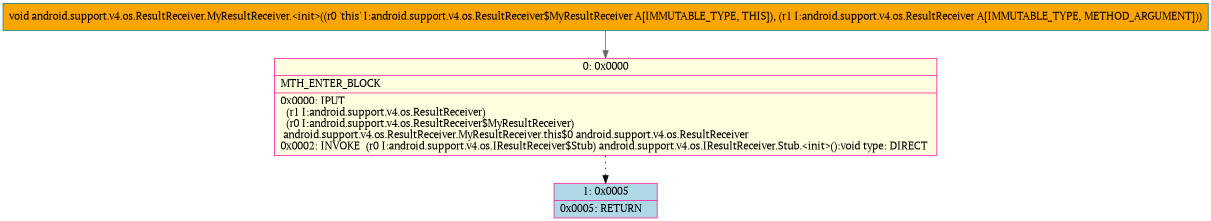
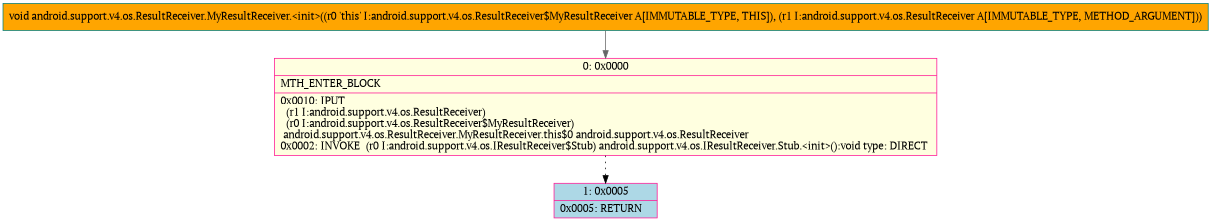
(316, 101) -> (316, 101)
